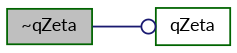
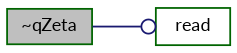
(193, 27) -> (193, 27)
